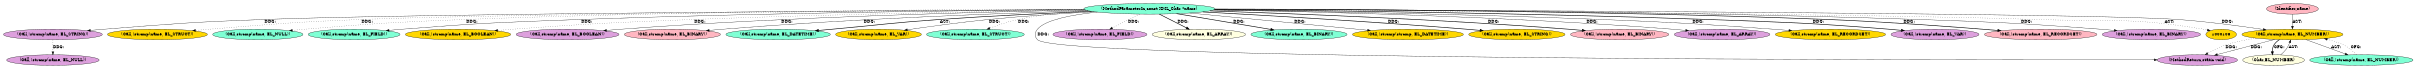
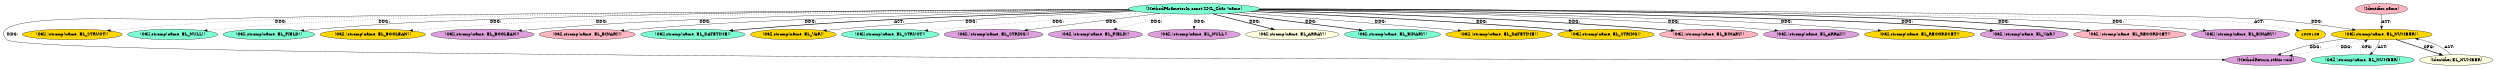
(1408, 34) -> (1499, 34)
(53, 46) -> (1194, 20)
(2274, 60) -> (2456, 60)
